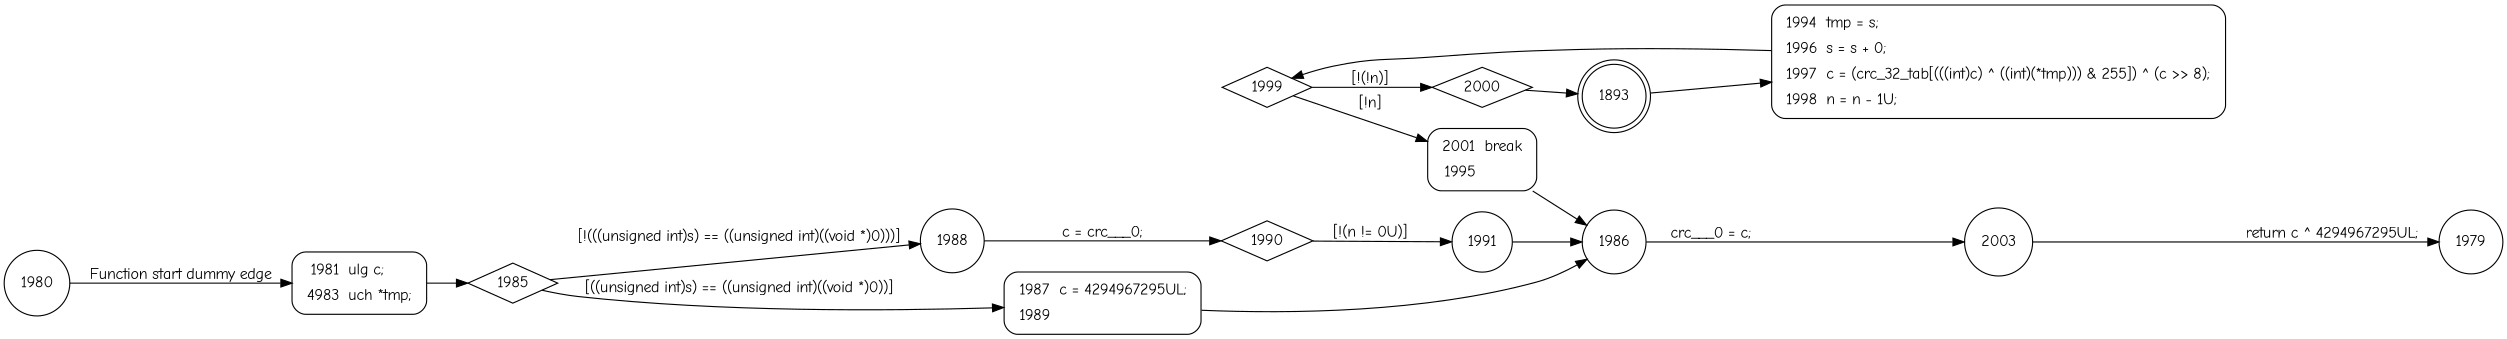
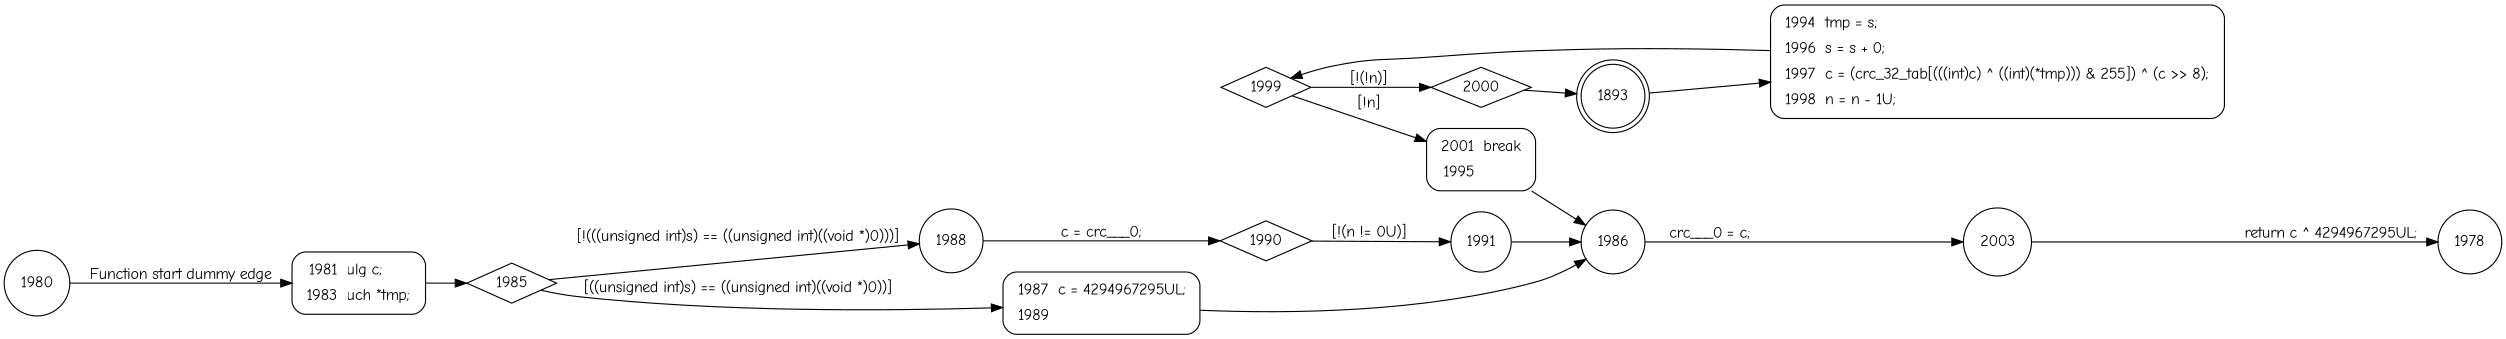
(2471, 242) -> (2470, 242)
(323, 295) -> (322, 295)
